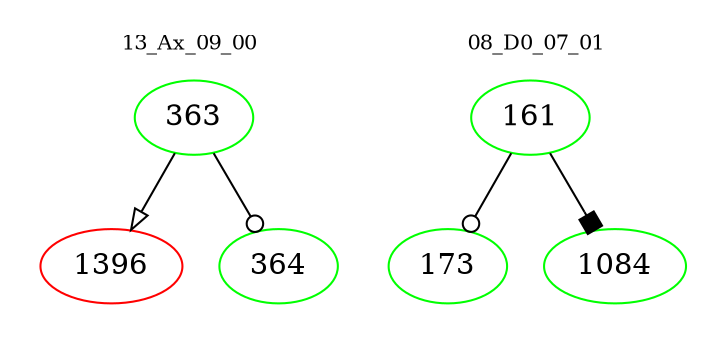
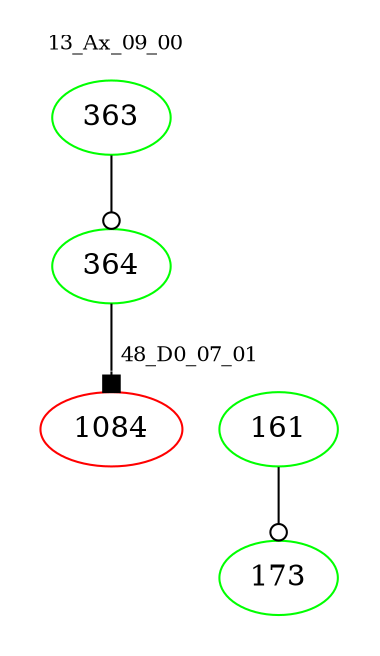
(537, 44) -> (190, 356)
(567, 183) -> (111, 349)
(111, 266) -> none
(615, 266) -> (111, 429)
